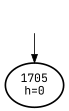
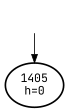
(35, 85) -> (35, 85)
